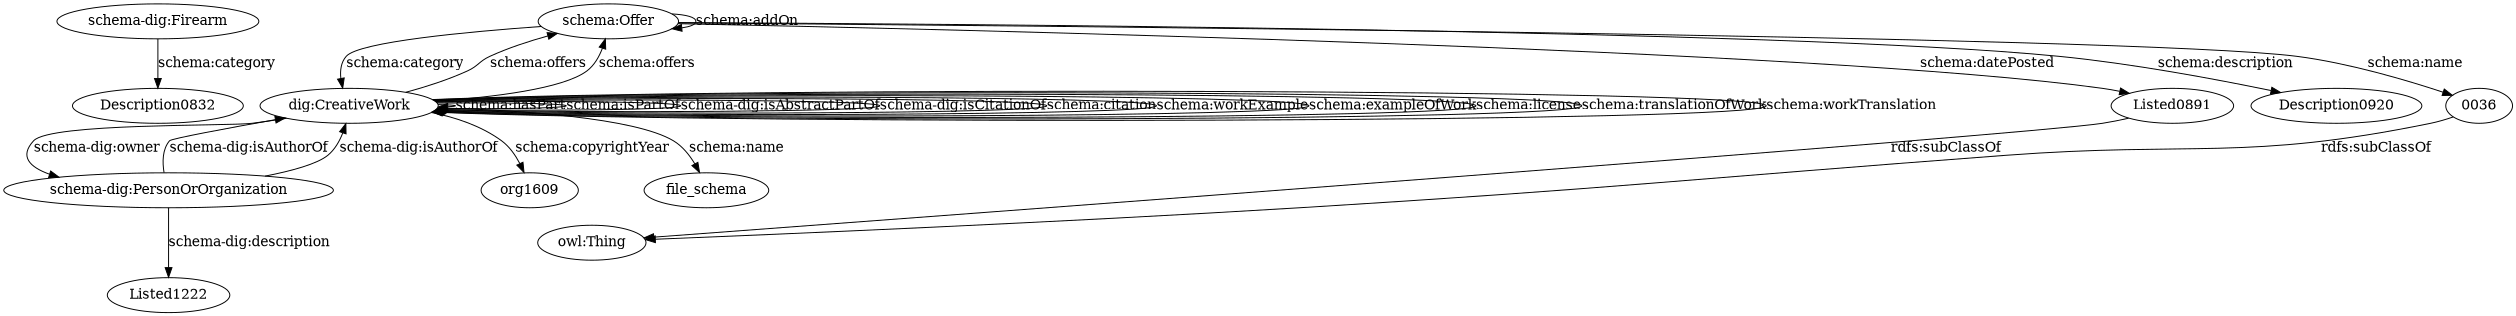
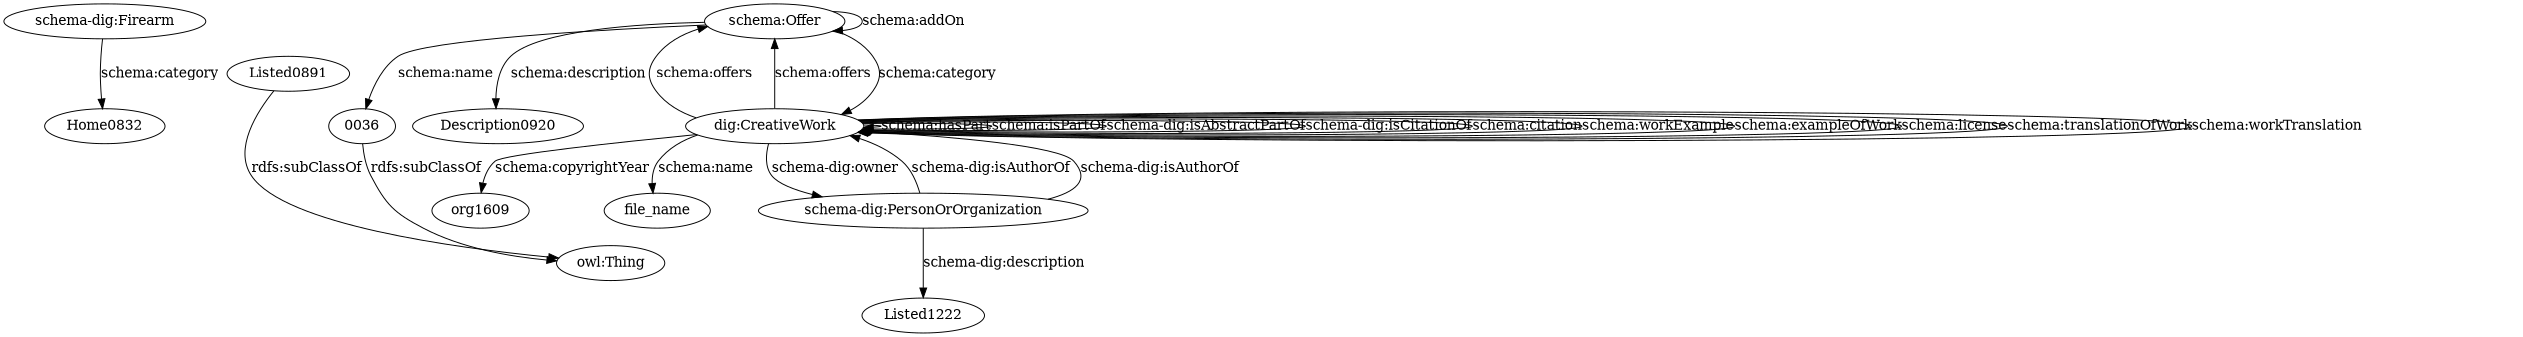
(1400, 44) -> none
(158, 106) -> (105, 126)
(706, 190) -> (657, 211)
